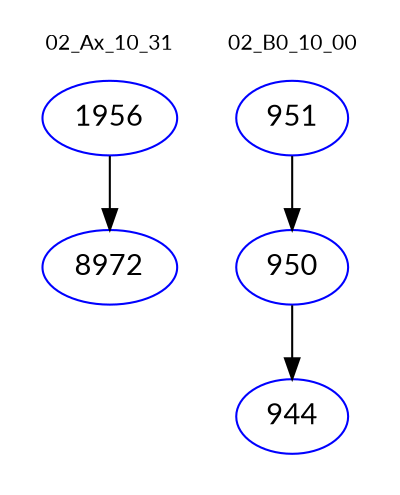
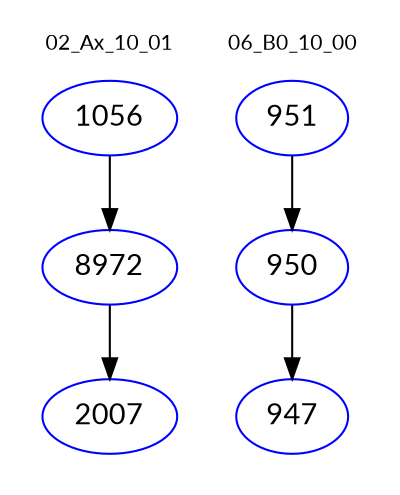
(110, 45) -> (110, 45)
(293, 45) -> (293, 45)
(110, 118) -> (110, 118)
none -> (110, 417)
(292, 417) -> (292, 417)
